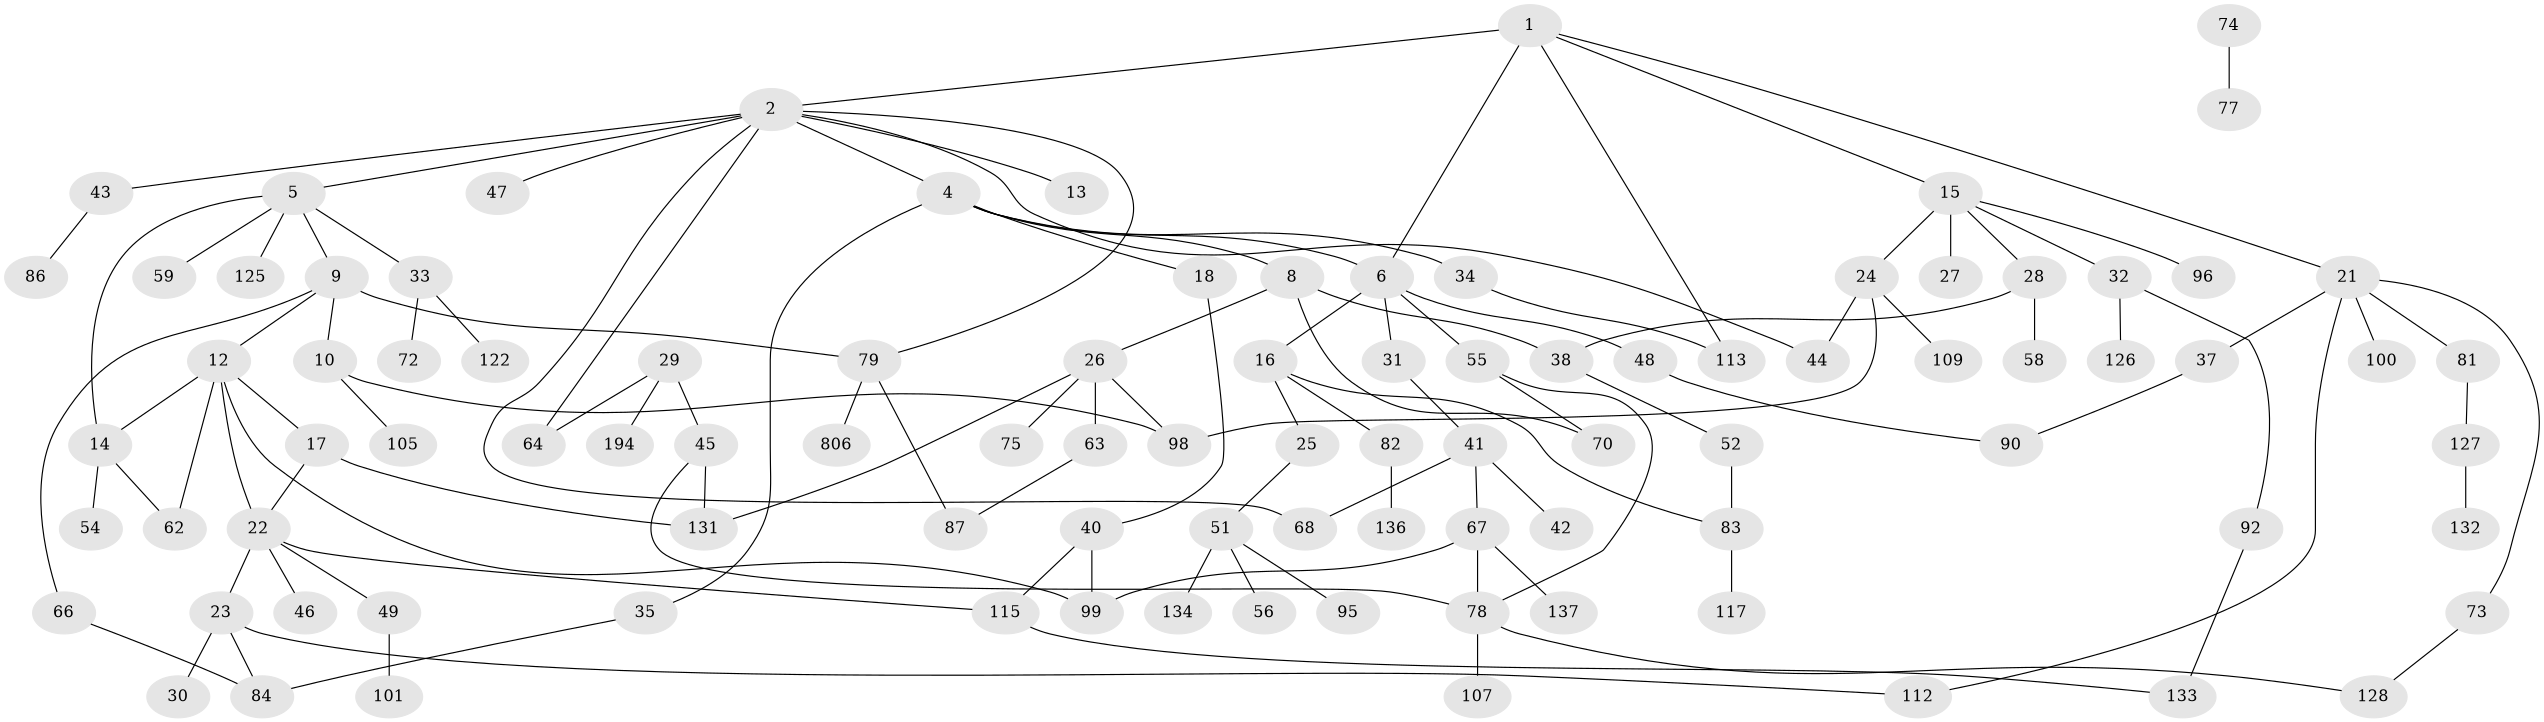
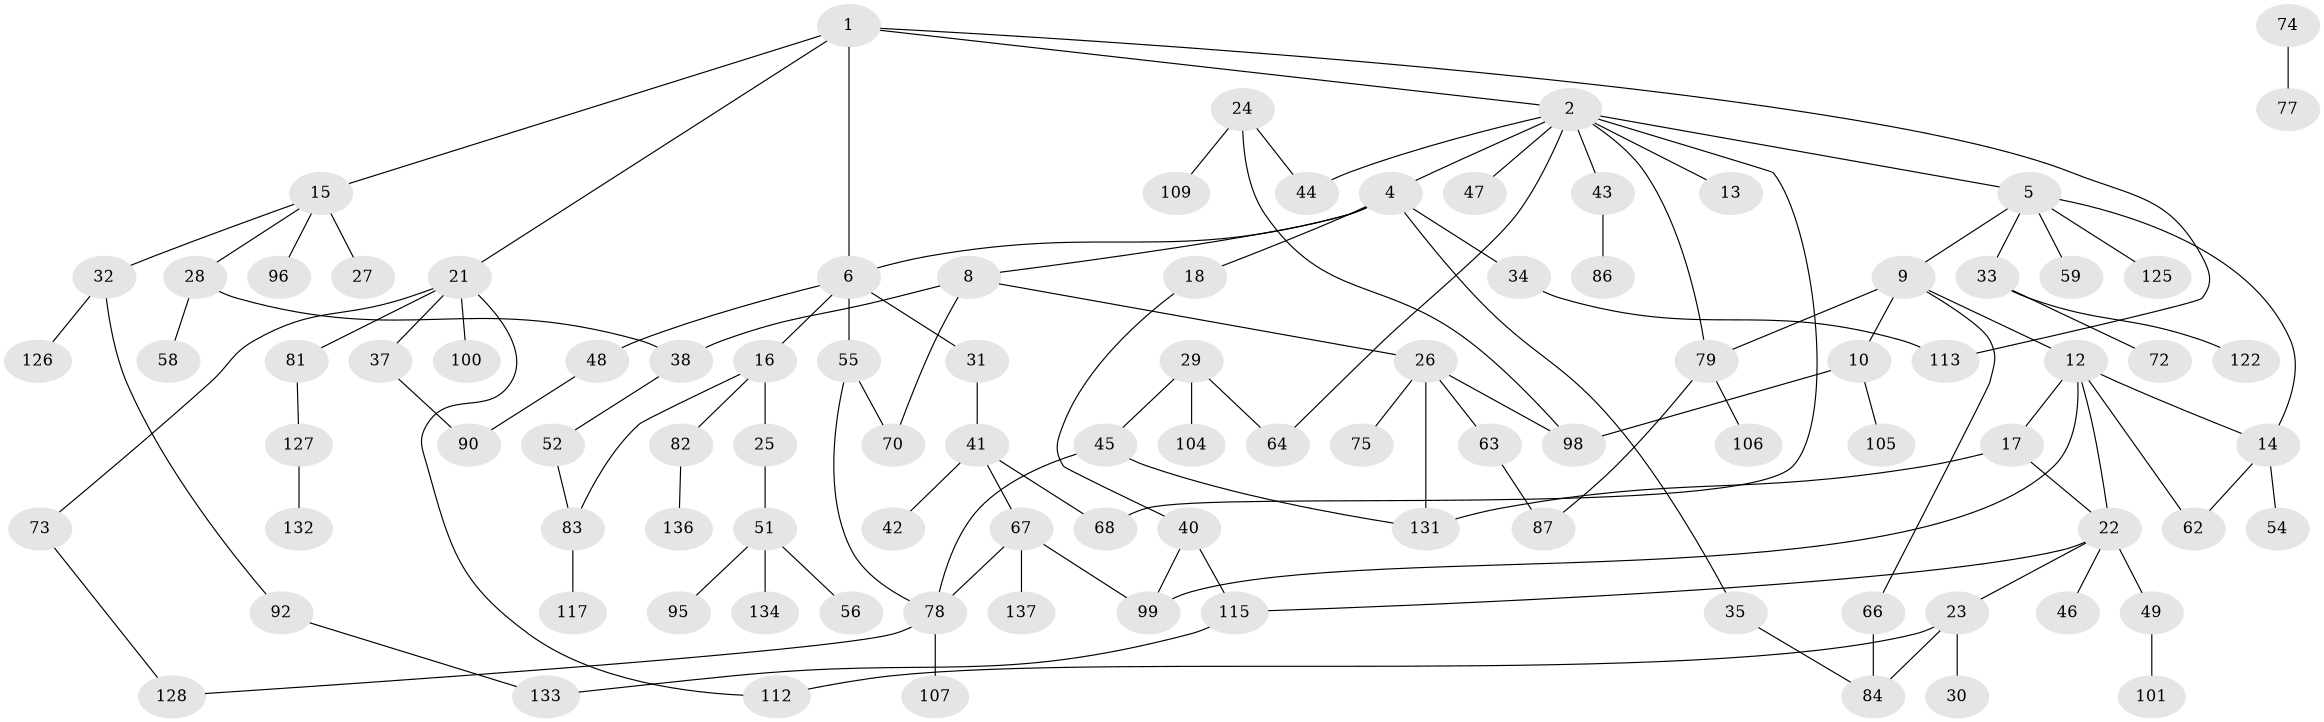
(1909, 235) -> none
(620, 445) -> (1192, 445)
(837, 445) -> (1749, 445)
